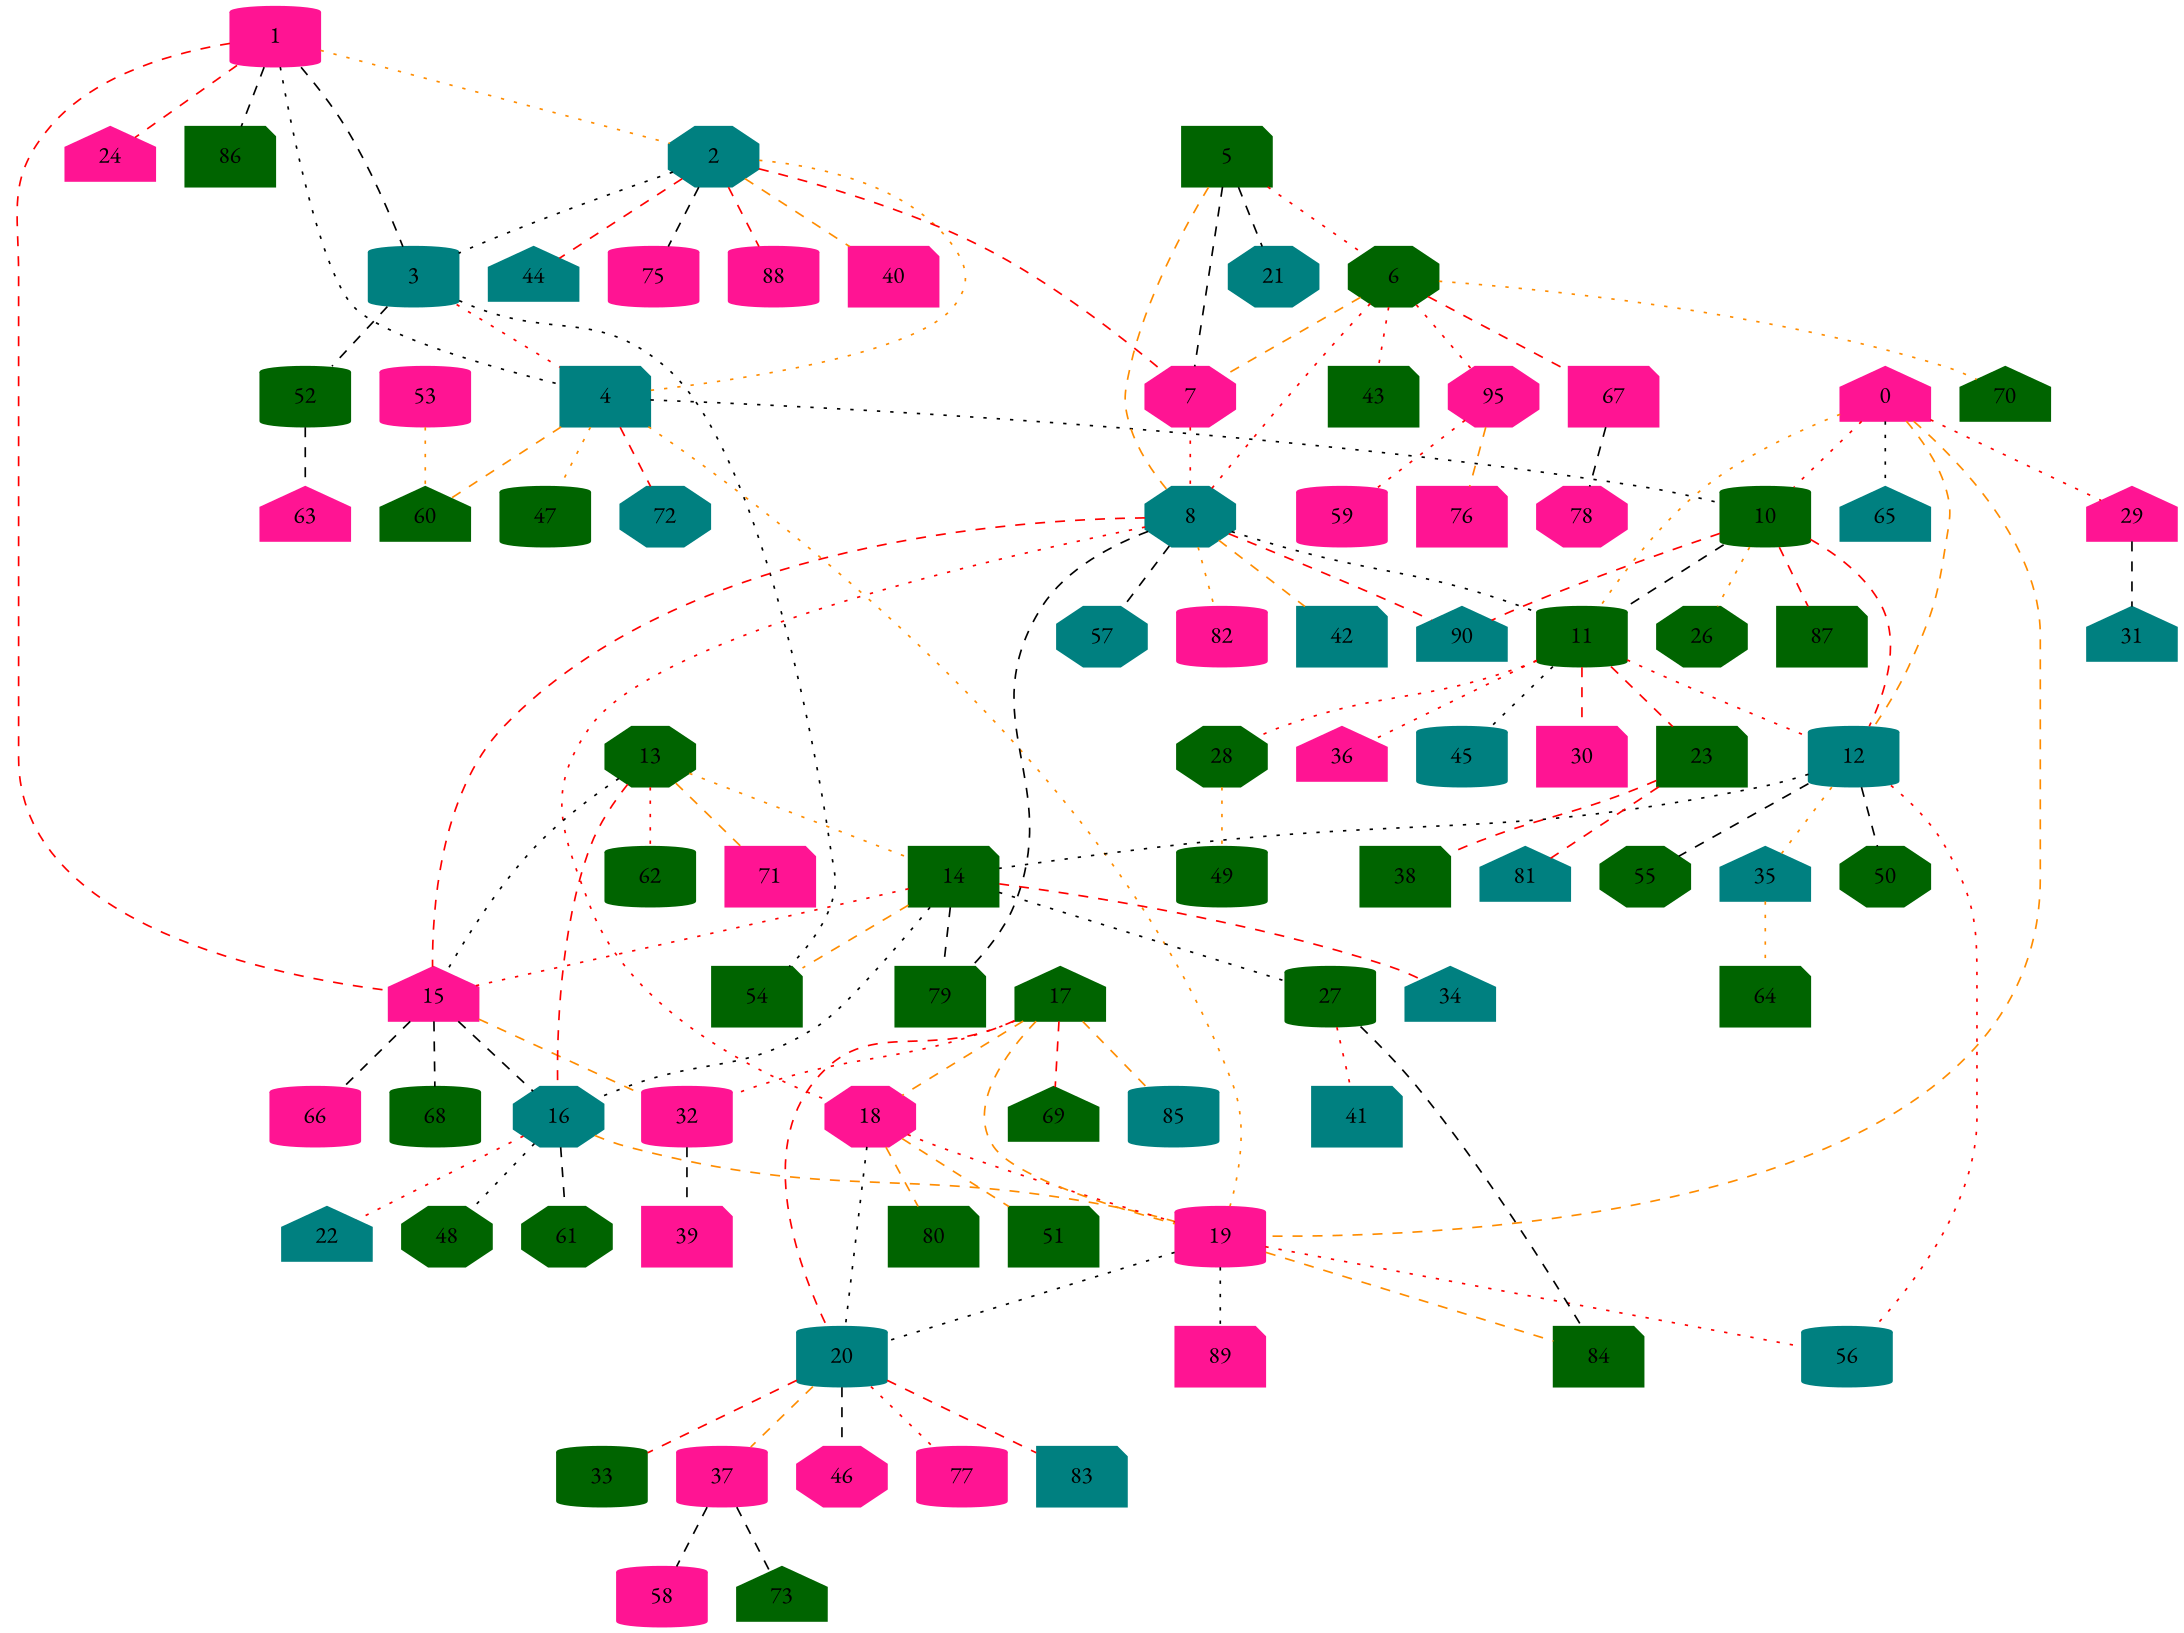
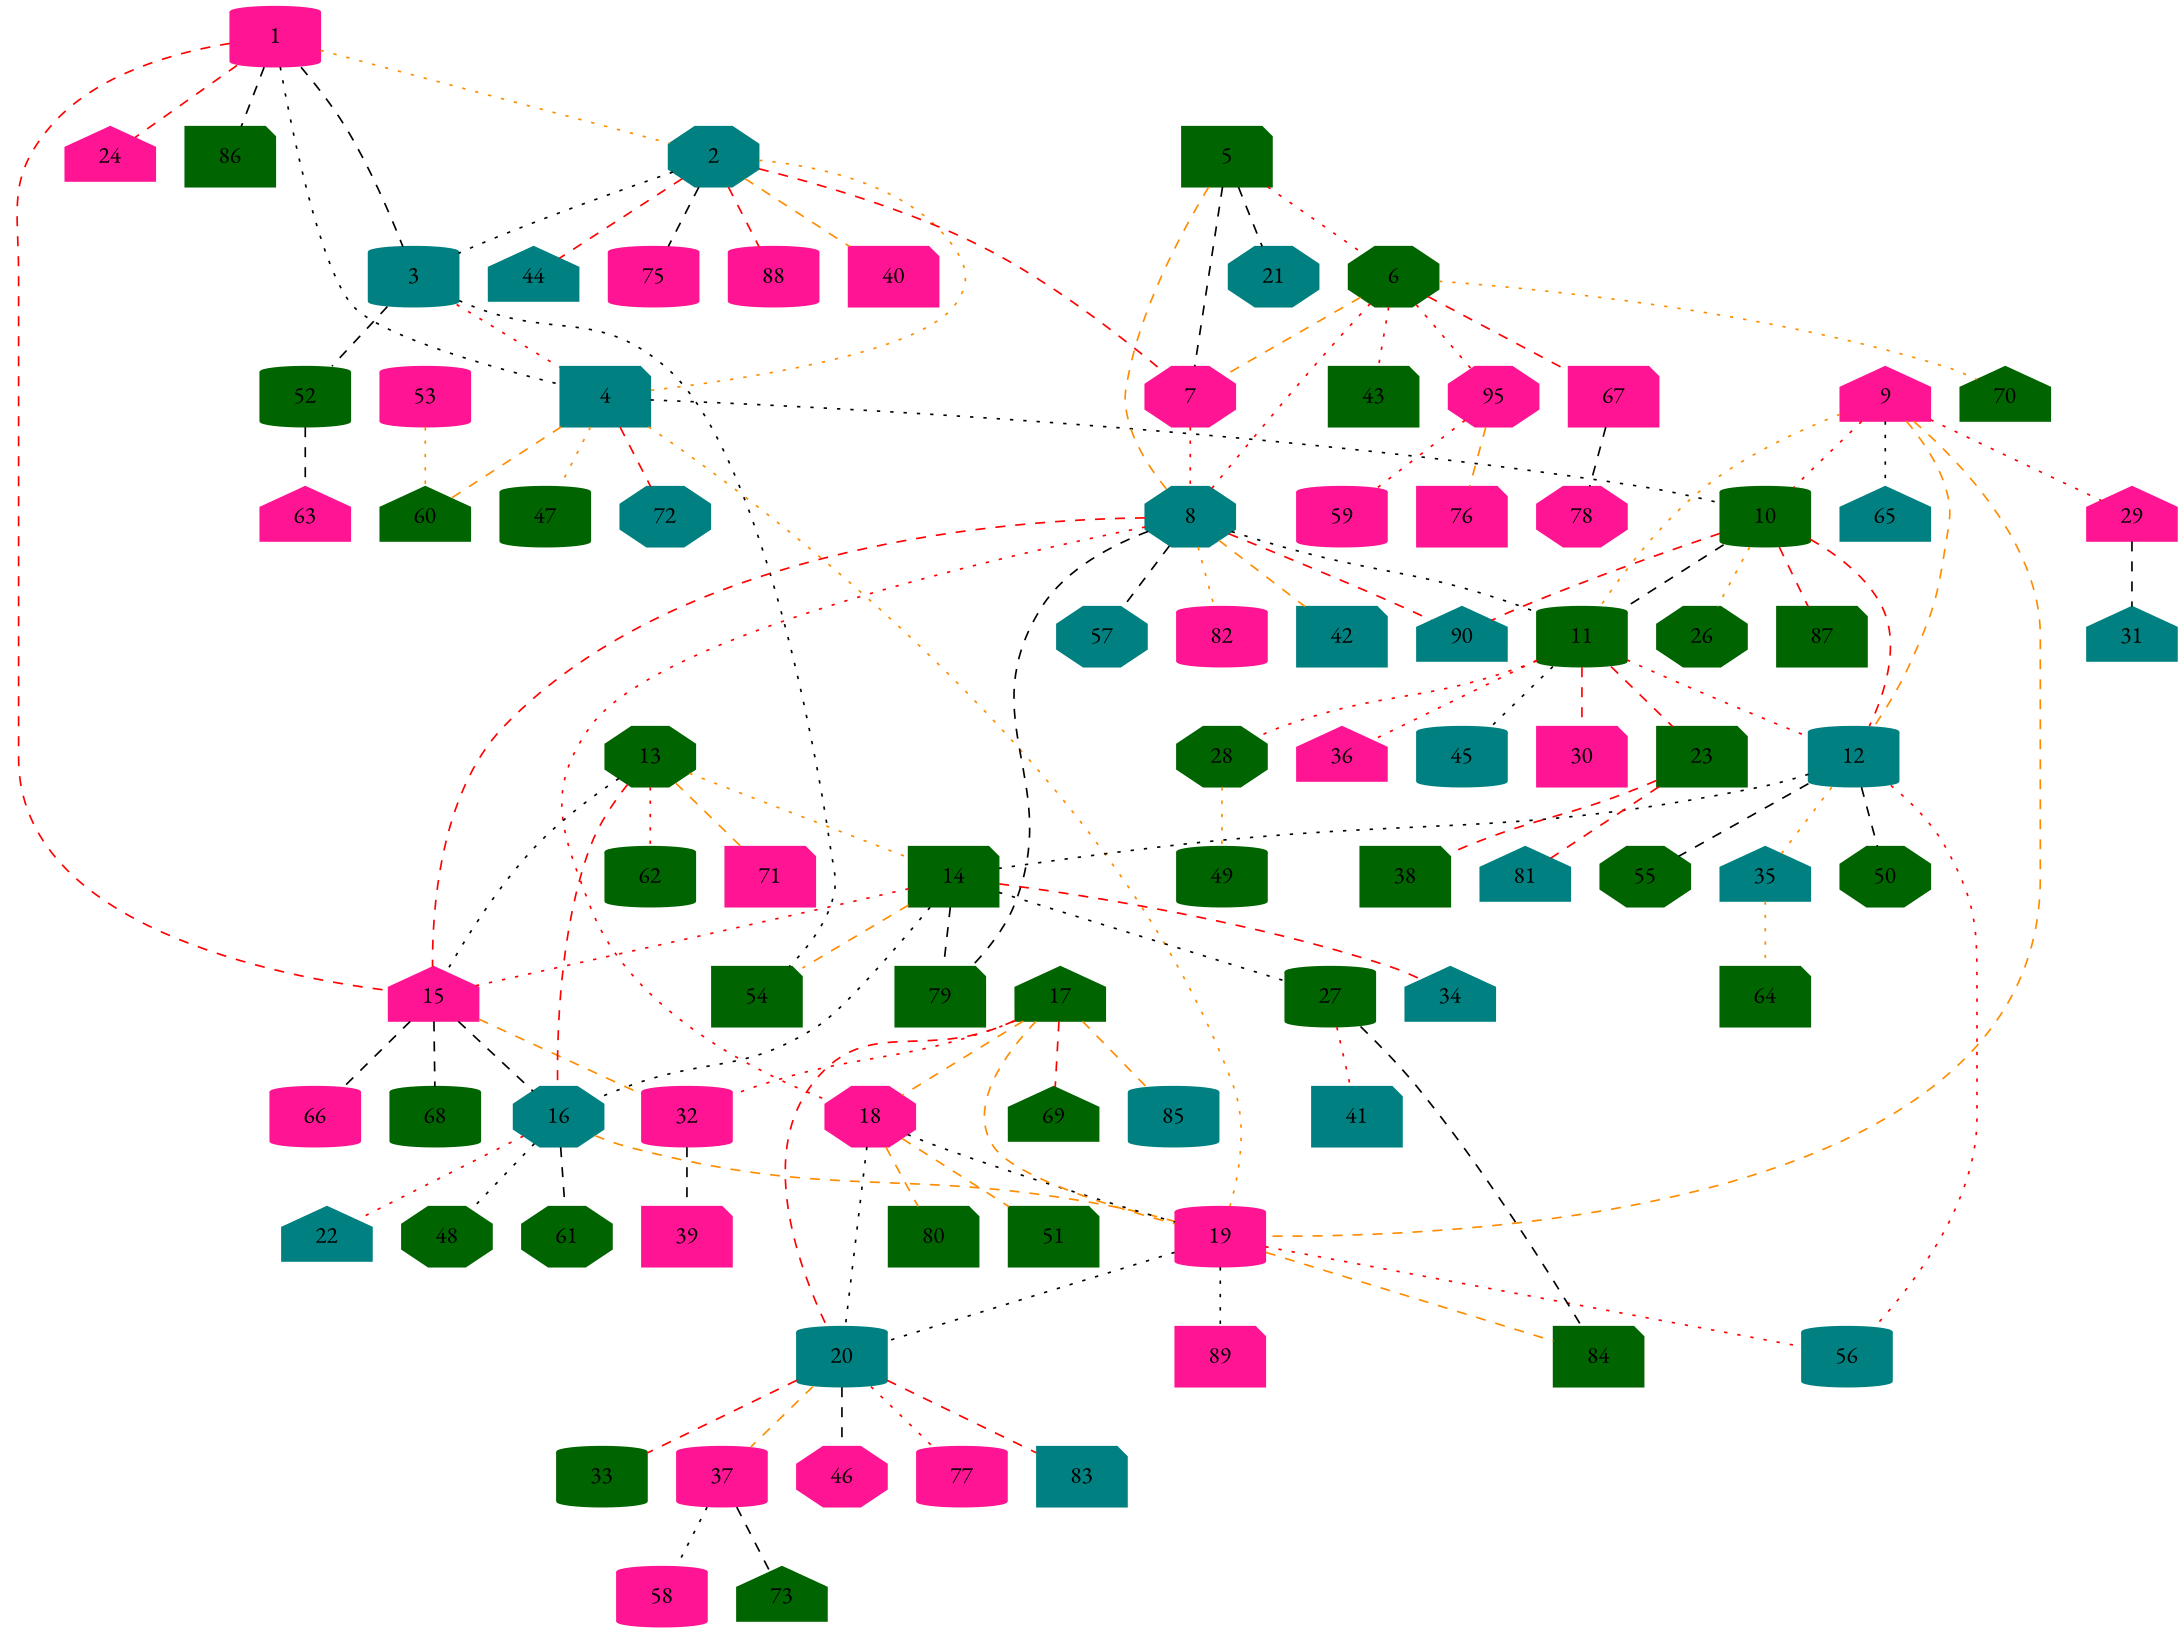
(1885, 397) -> (1885, 397)
(1000, 1168) -> (1000, 1168)
(692, 1537) -> (692, 1537)
